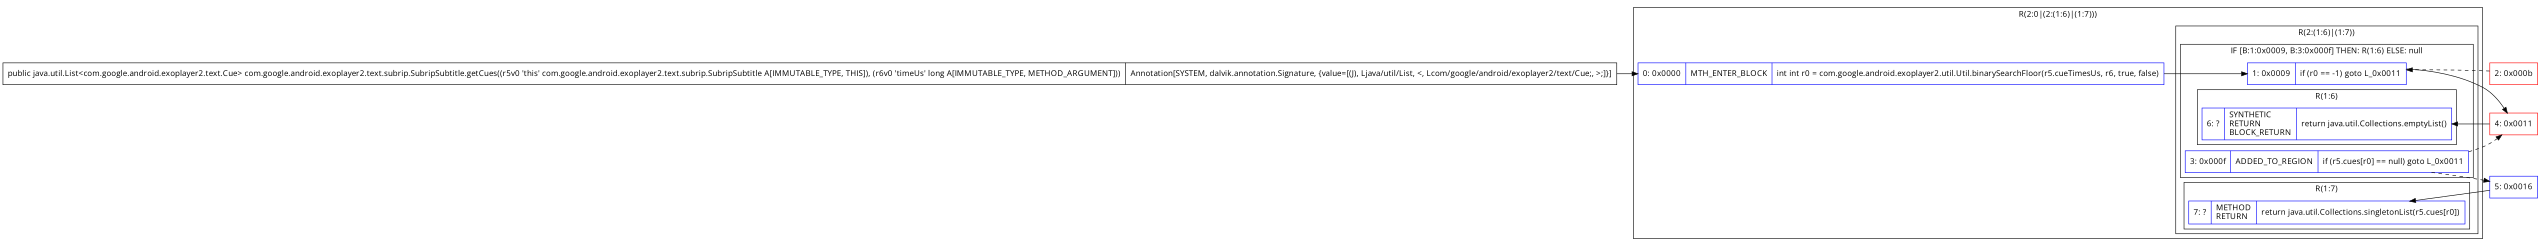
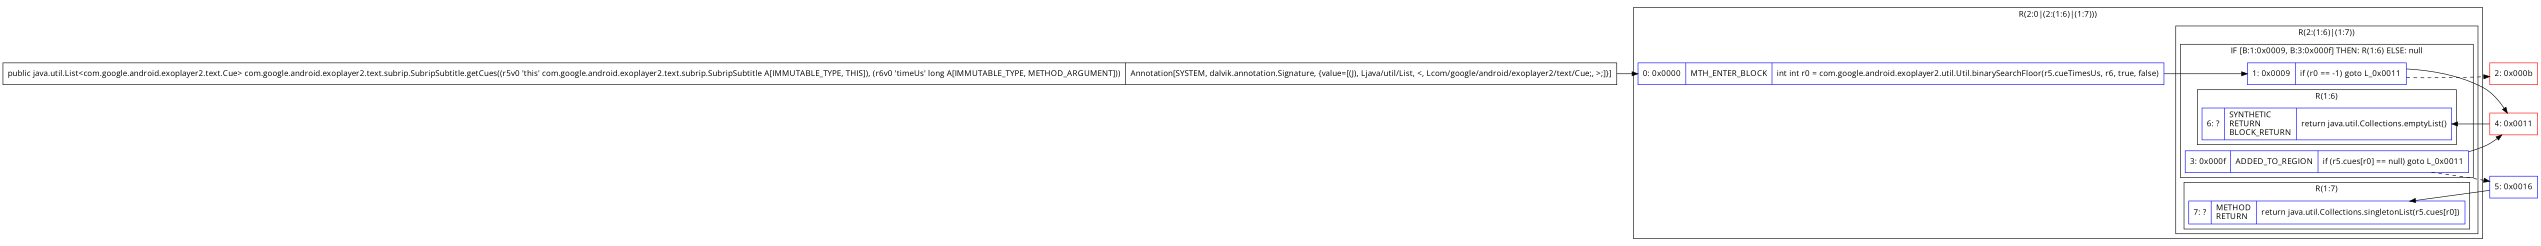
(2451, 70) -> (2443, 78)
(2486, 145) -> (2486, 145)
